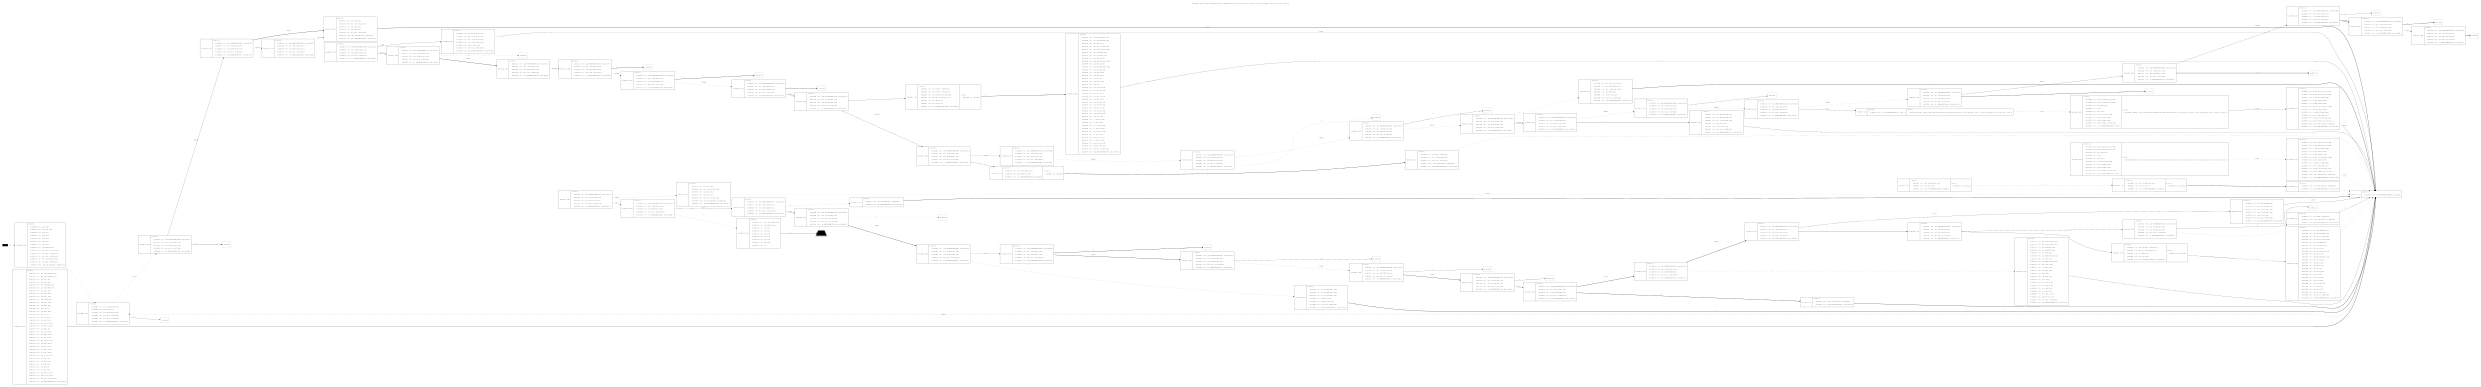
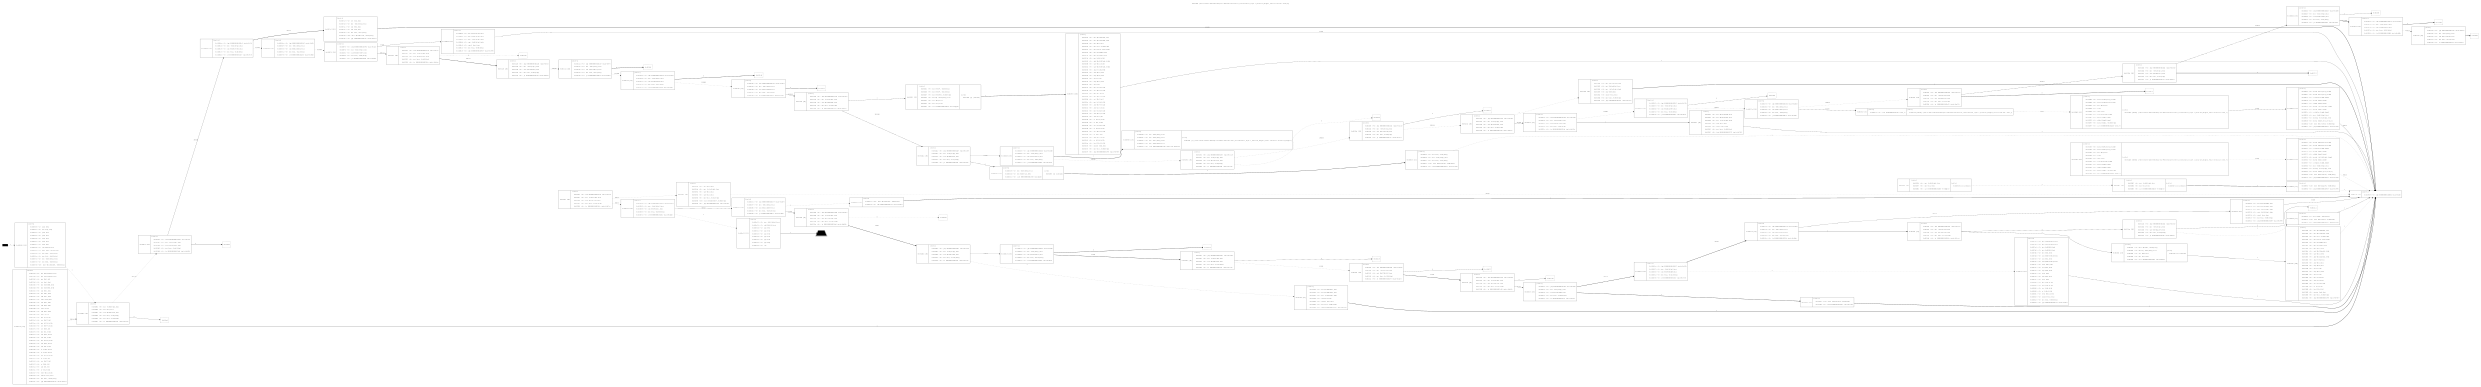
(319, 39) -> (319, 50)
none -> (1207, 140)
(1298, 315) -> (71, 320)
